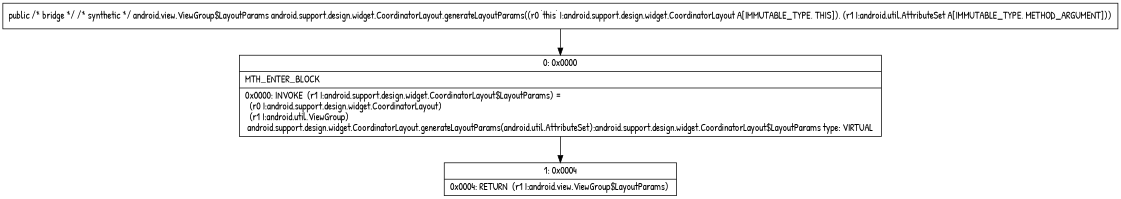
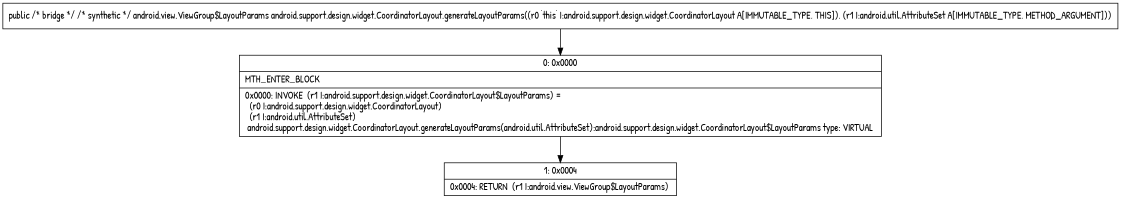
(297, 117) -> (301, 117)
